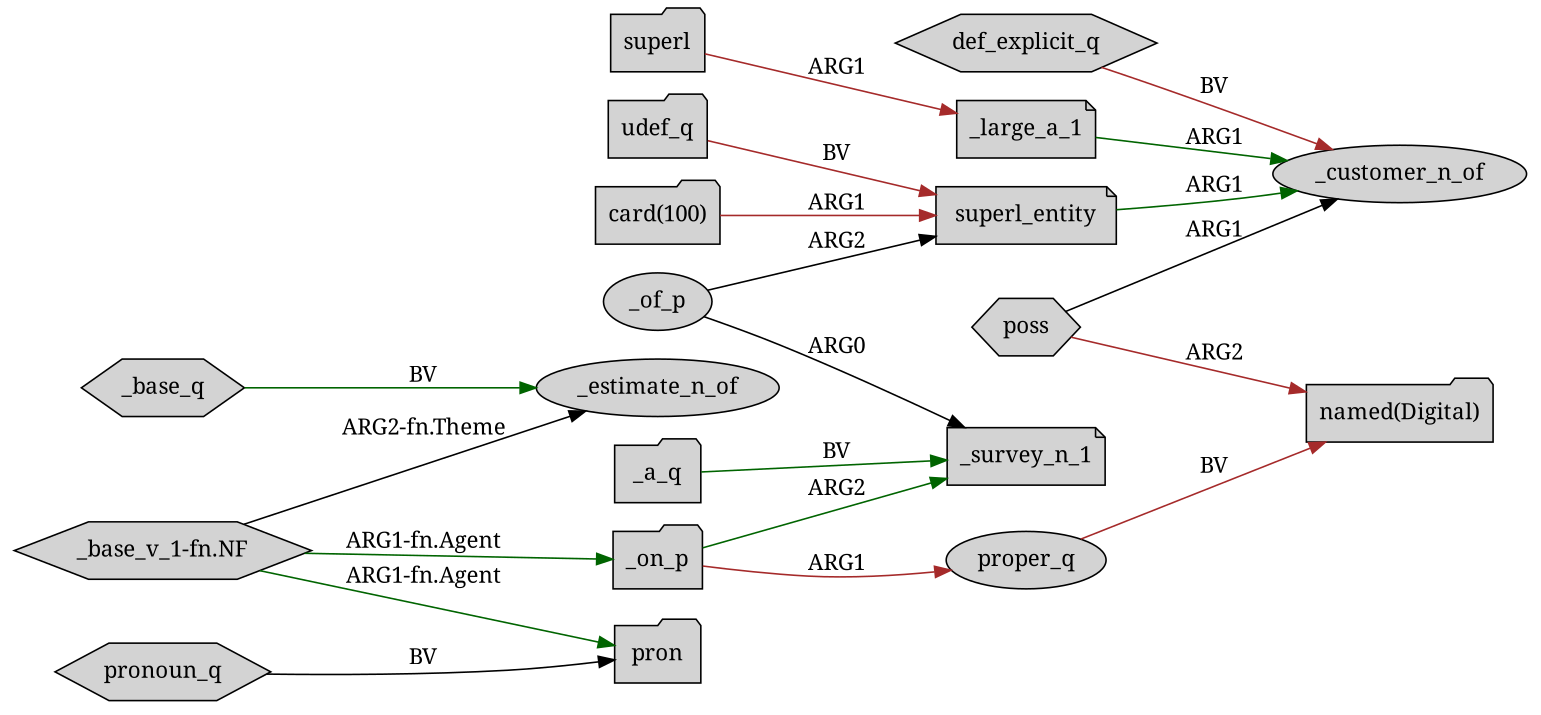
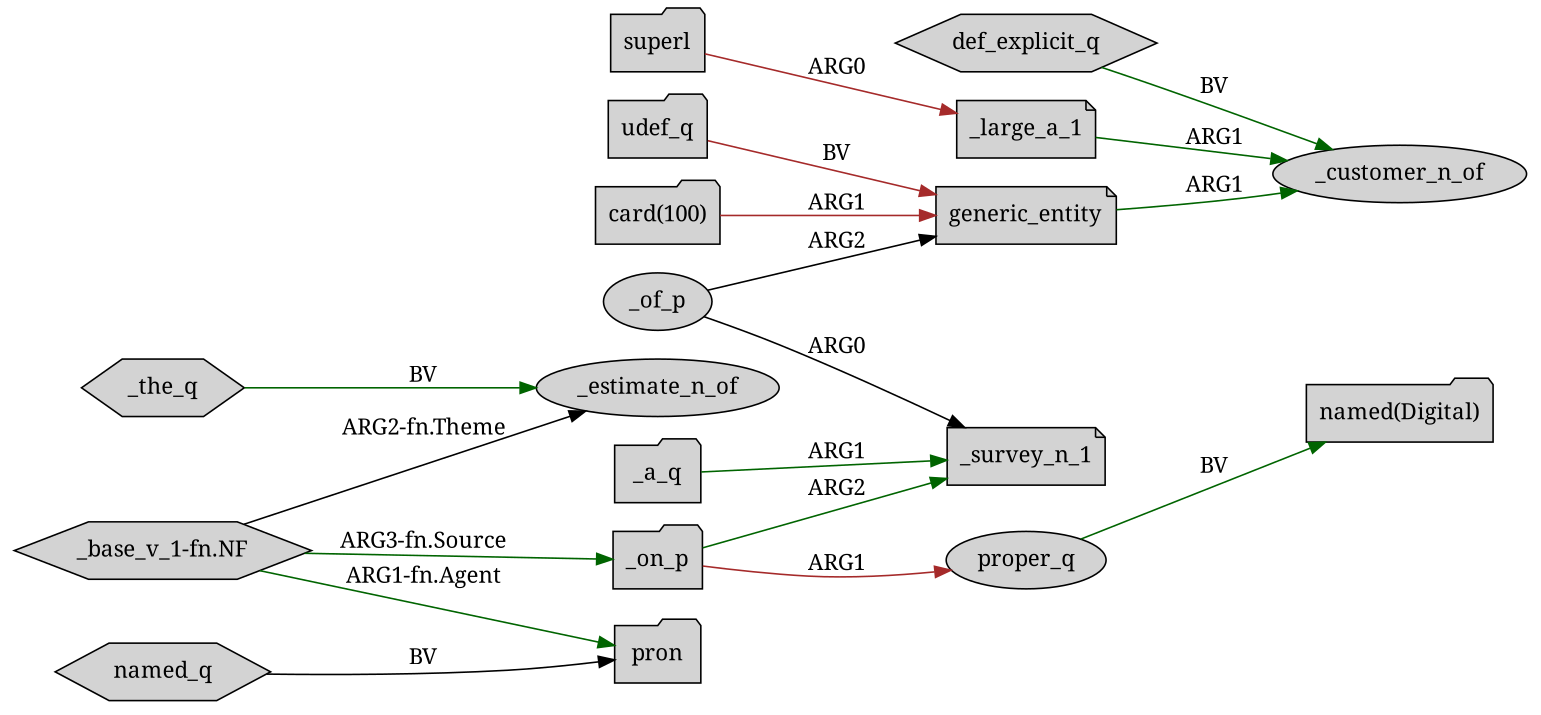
(837, 68) -> (837, 68)
(1209, 105) -> (1209, 105)
(1026, 215) -> (1026, 215)
(1026, 327) -> none
(163, 388) -> (163, 388)
(837, 452) -> (837, 452)
(1195, 494) -> (1195, 494)
(424, 542) -> (424, 542)
(163, 672) -> (163, 672)
